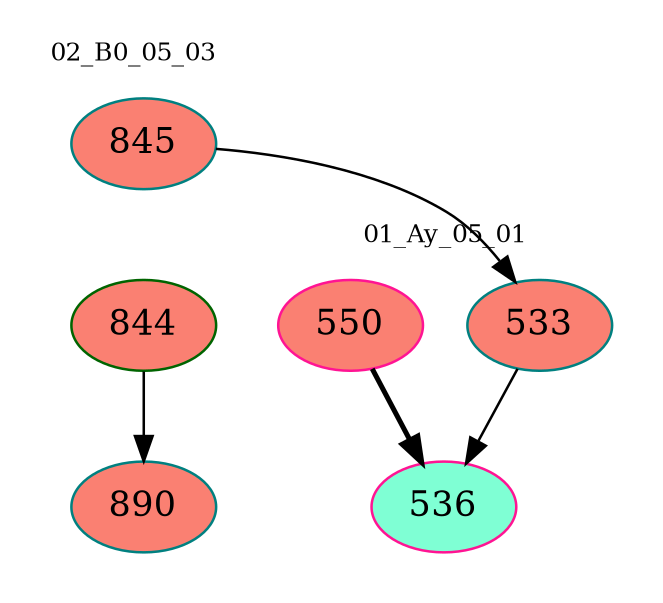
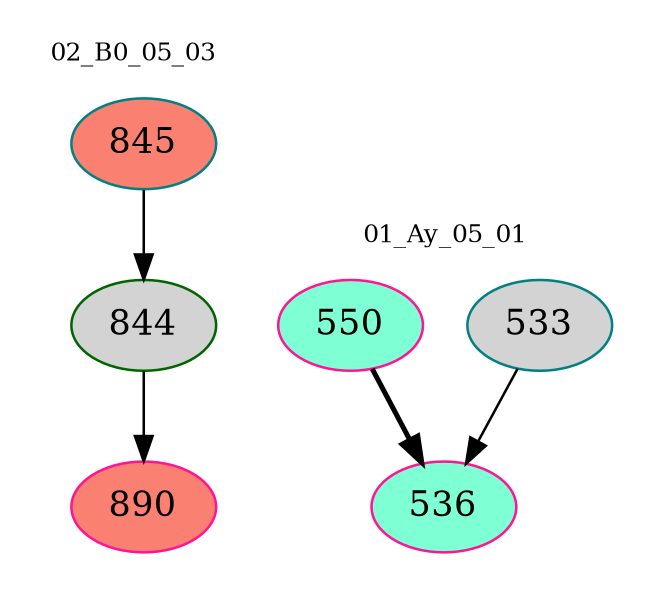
(370, 178) -> (144, 222)
(144, 325) -> (144, 325)
(351, 325) -> (351, 325)
(540, 325) -> (540, 325)
(144, 507) -> (144, 507)
